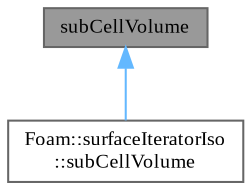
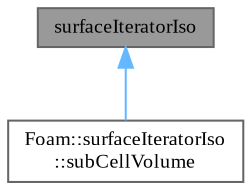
(126, 28) -> (126, 28)
